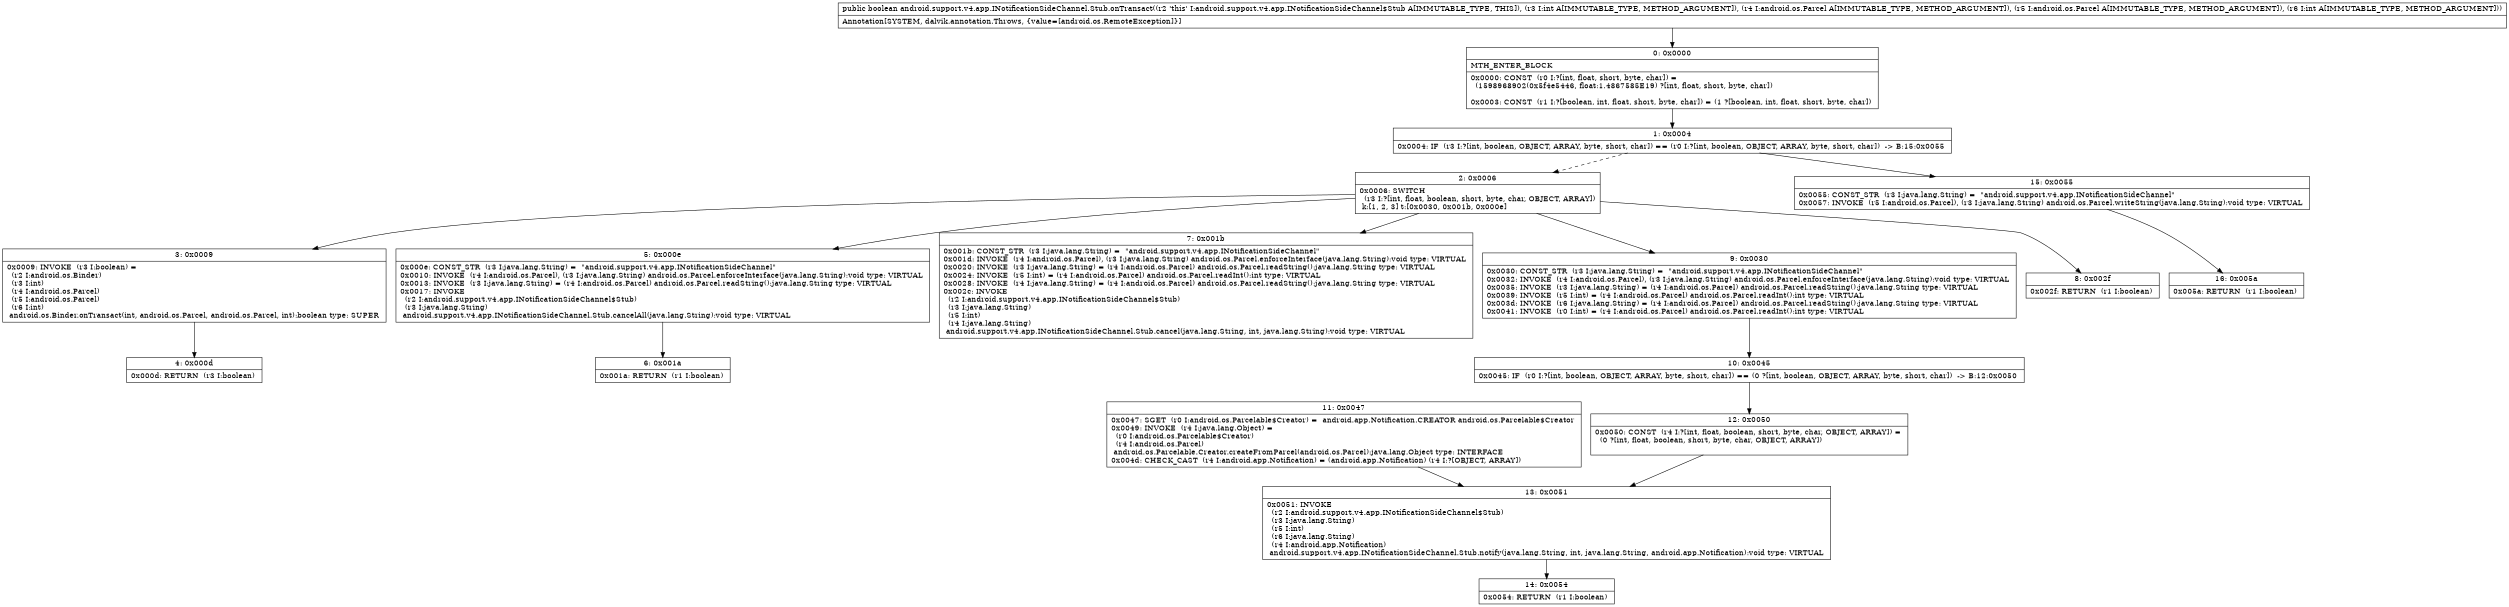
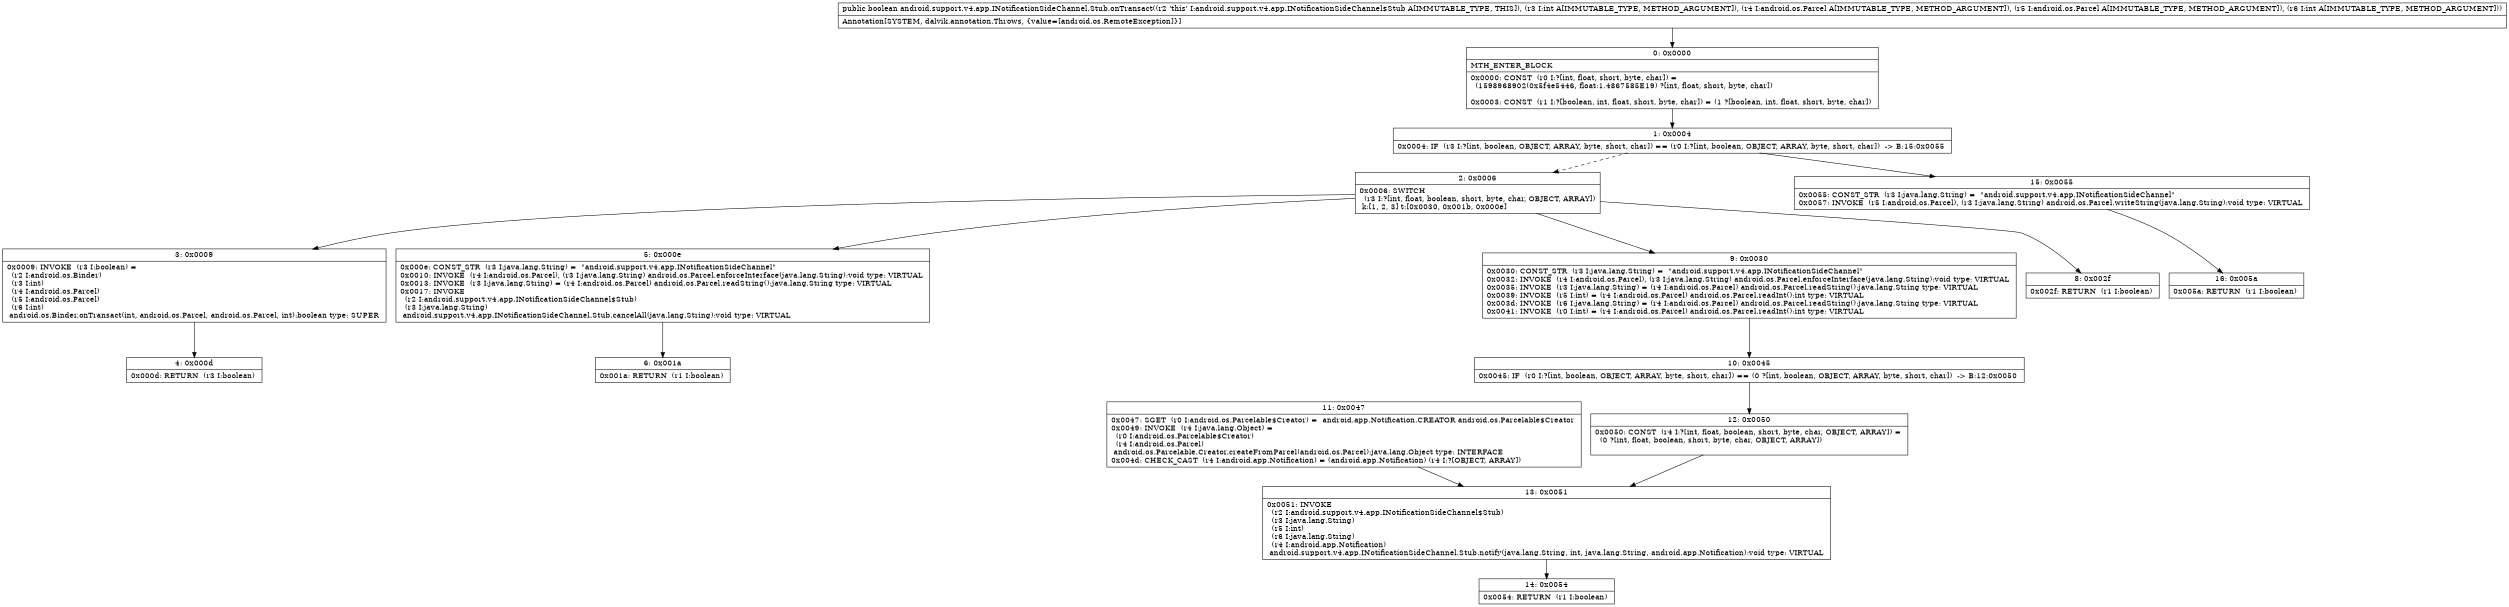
(1206, 286) -> none
